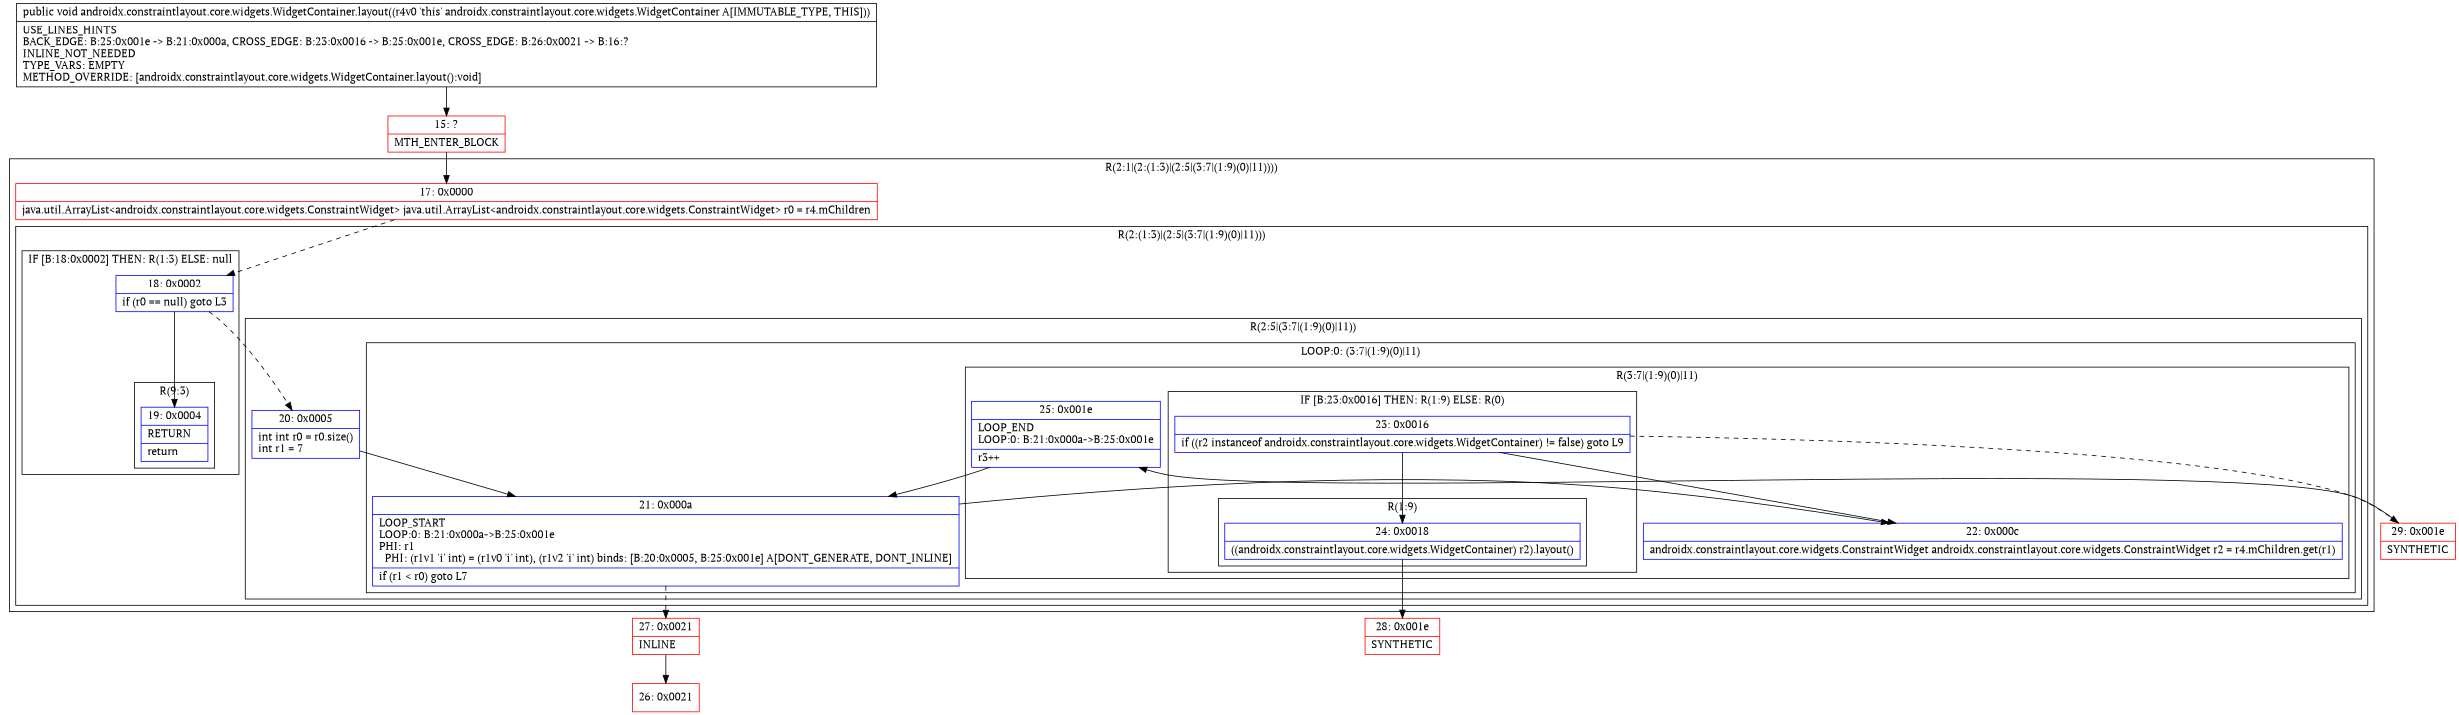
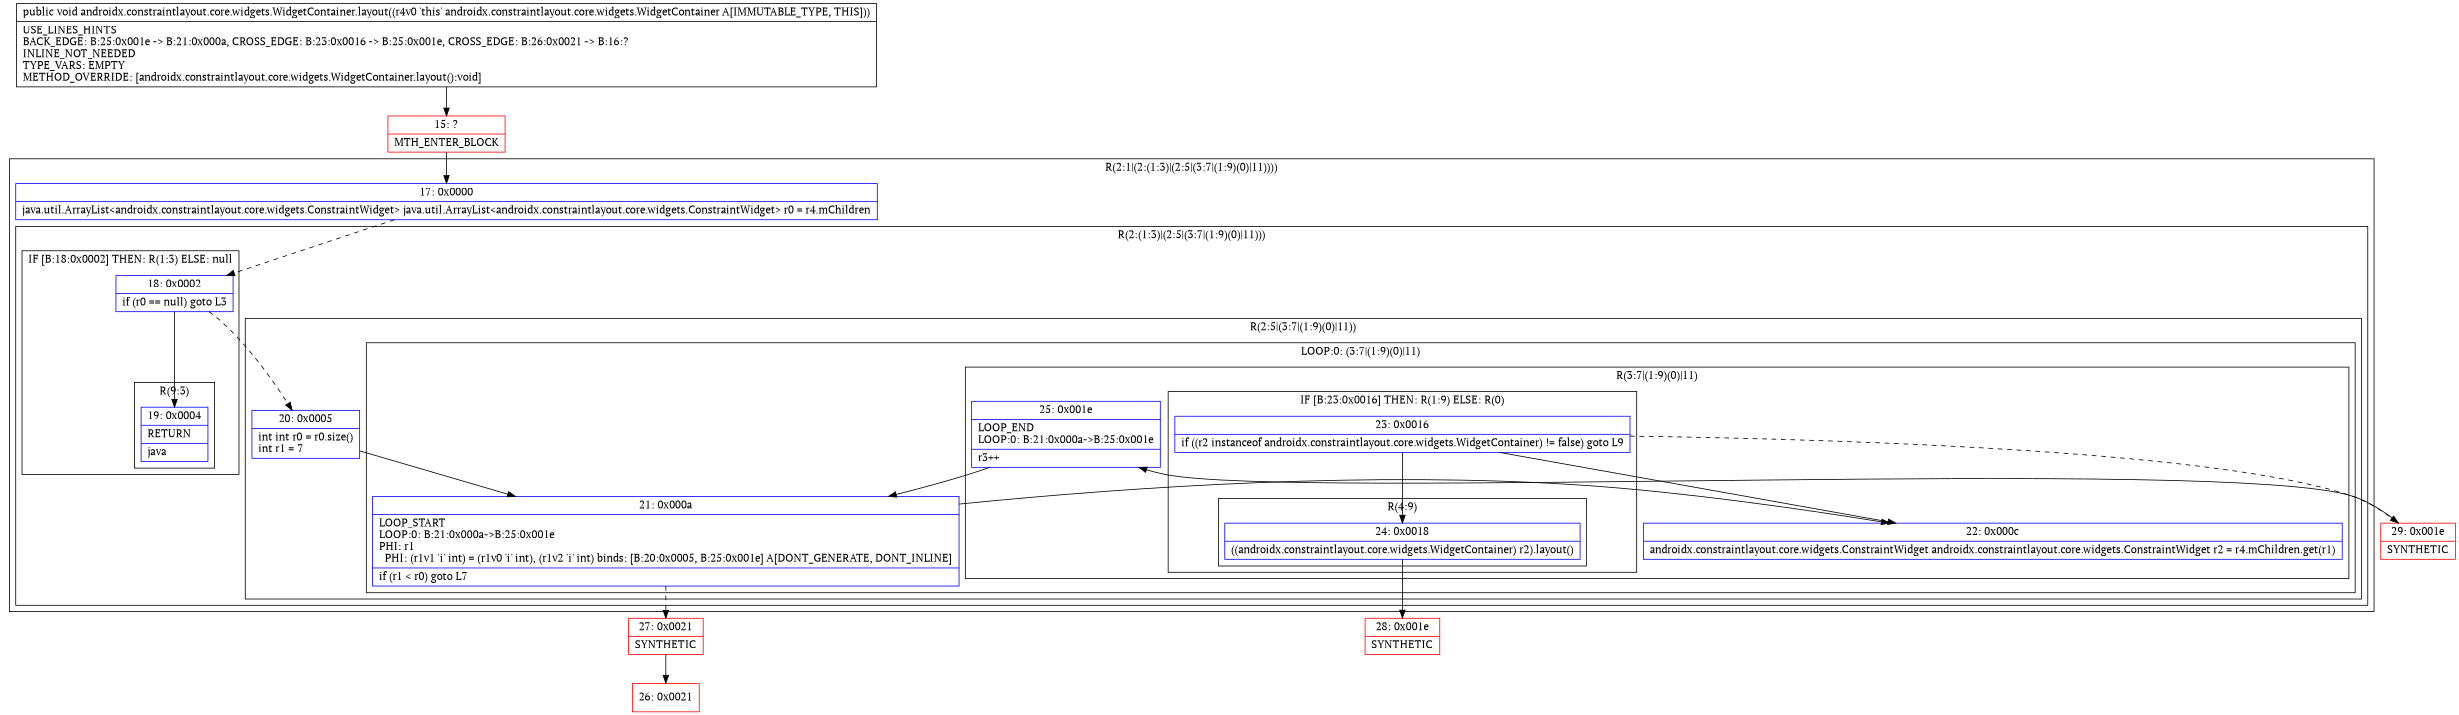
(447, 202) -> (447, 202)
(163, 452) -> (157, 452)
(1402, 507) -> (1402, 507)
(658, 645) -> (666, 645)
